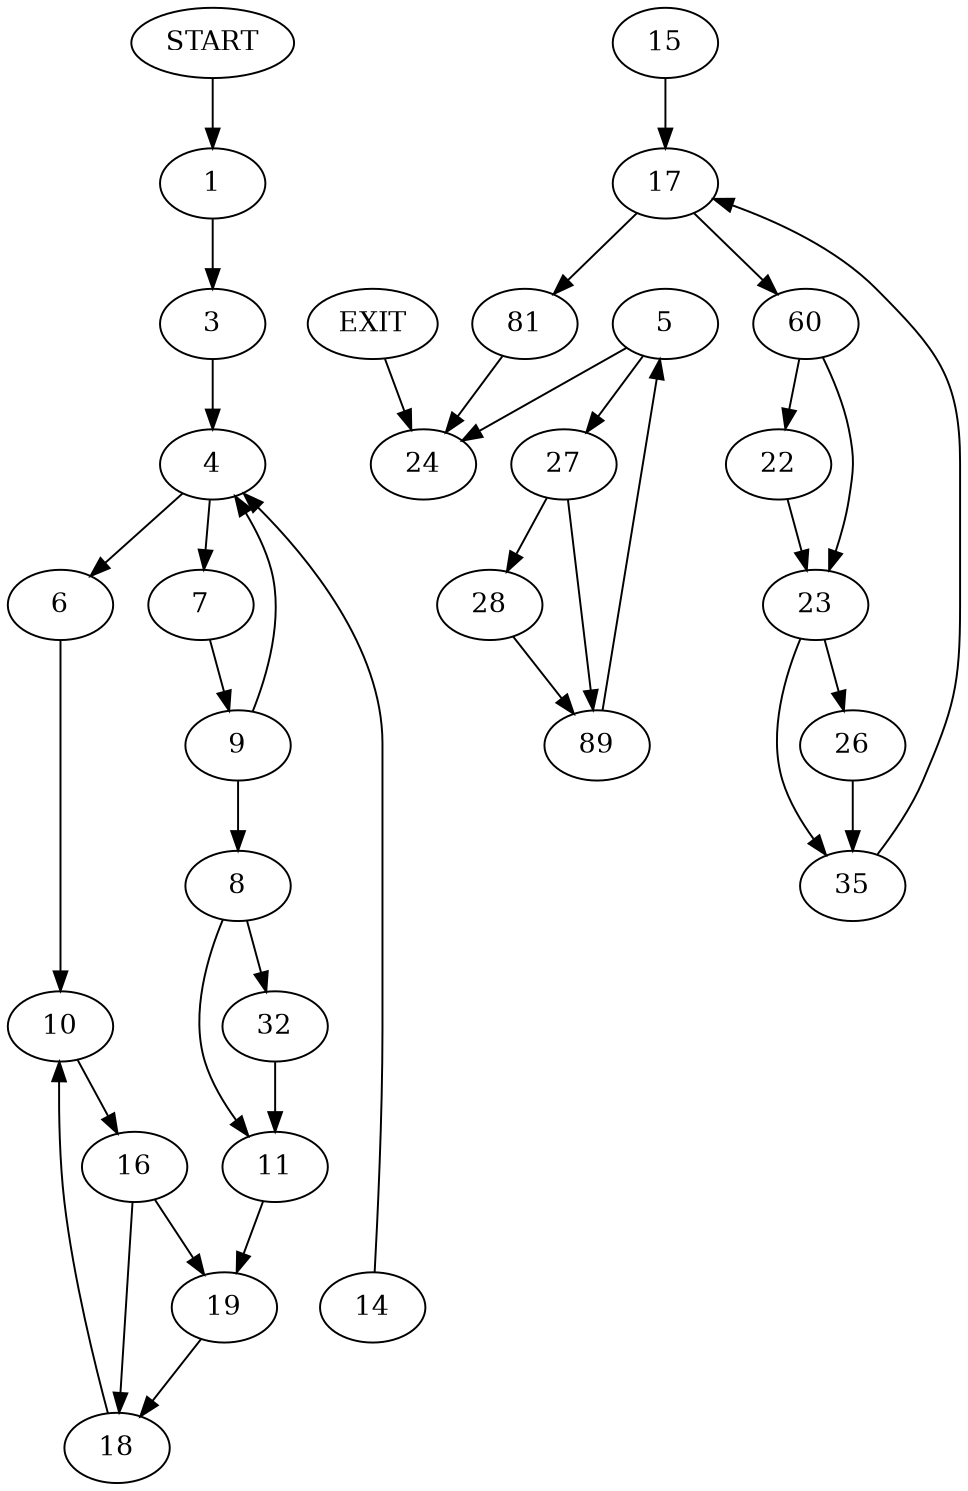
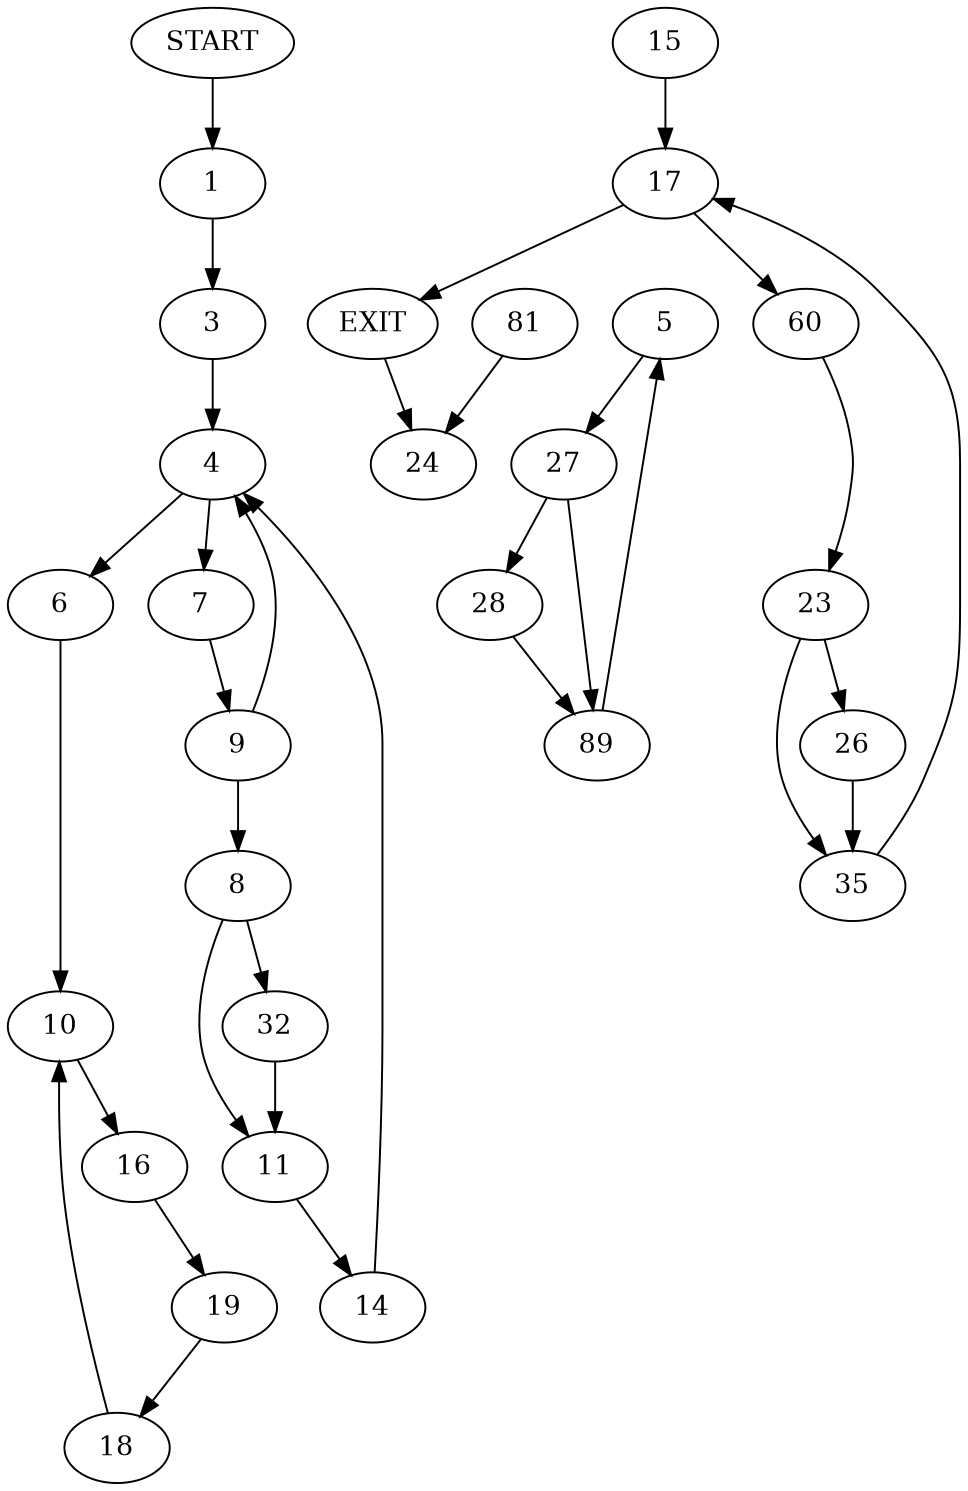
(602, 247) -> (531, 248)
(553, 389) -> none
(779, 464) -> none
(253, 1228) -> (318, 1229)
(126, 1297) -> none
